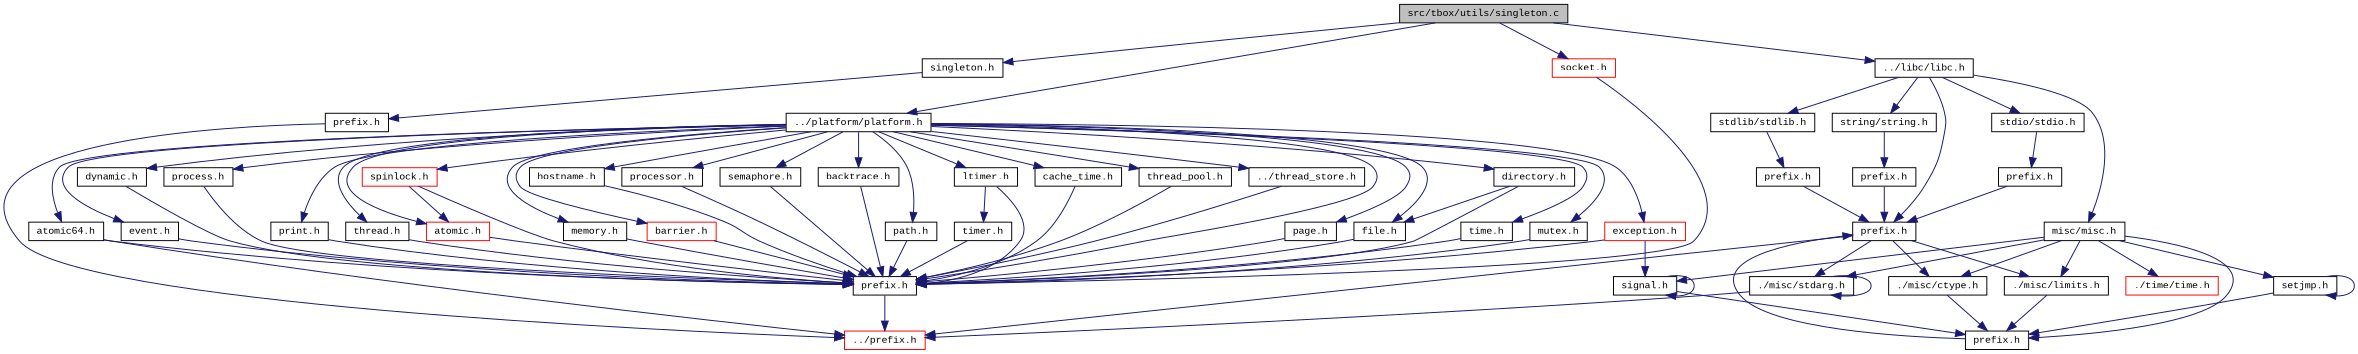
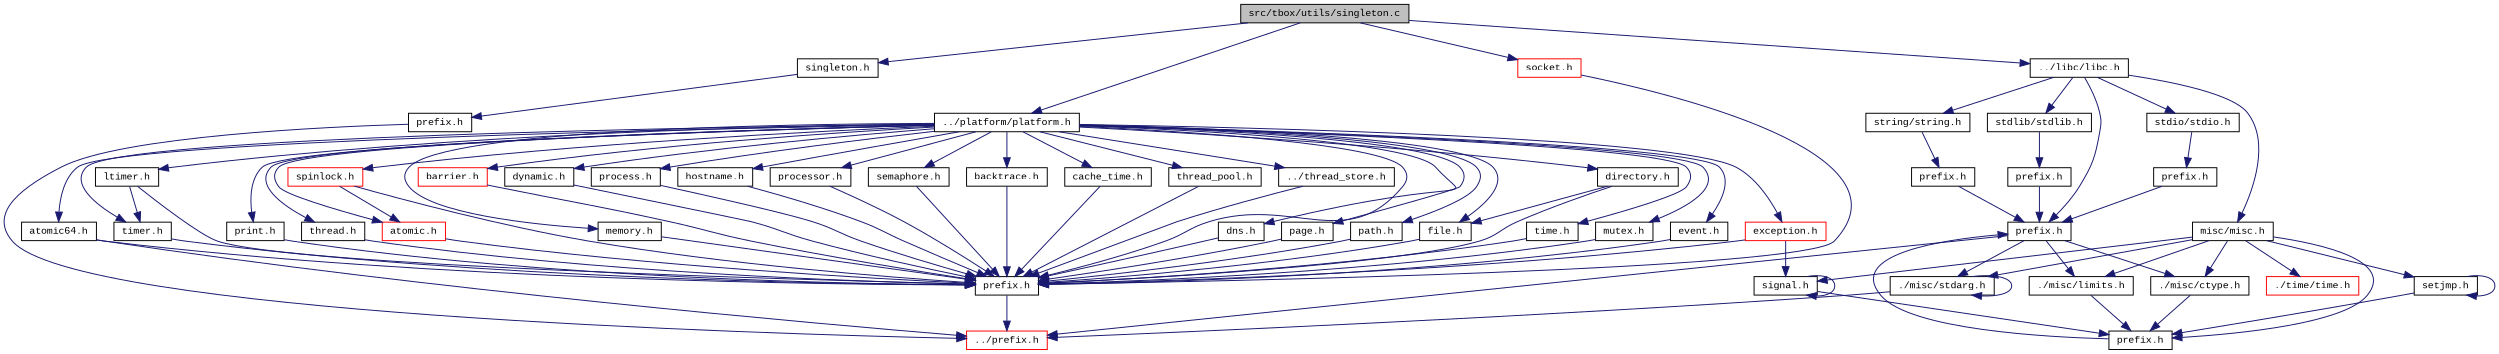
none -> (475, 134)
none -> (1241, 231)
